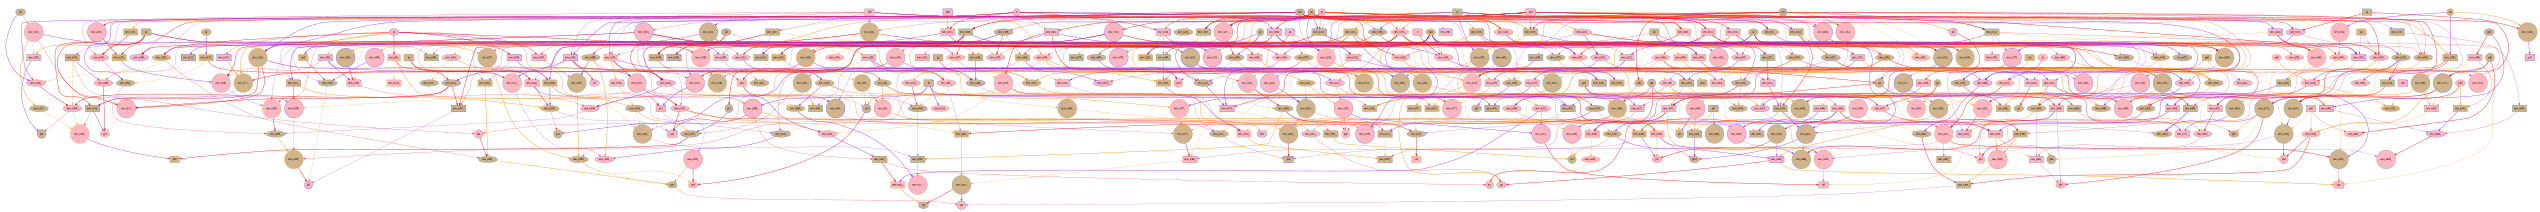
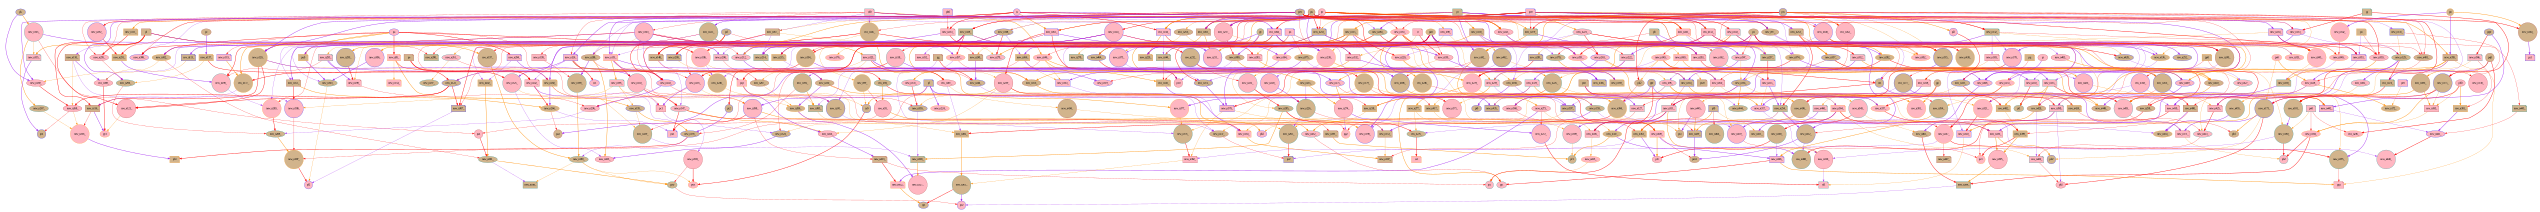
(468, 37) -> none
(1647, 70) -> (1647, 70)
none -> (530, 185)
